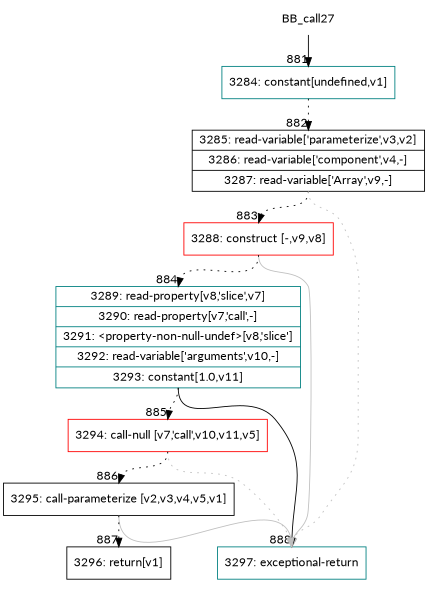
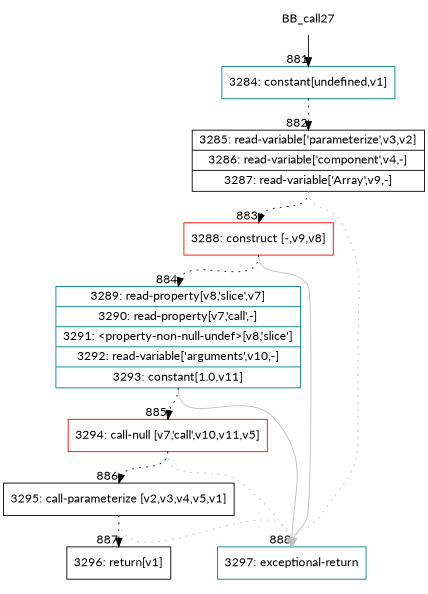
(278, 424) -> (278, 424)
(201, 532) -> (201, 532)
